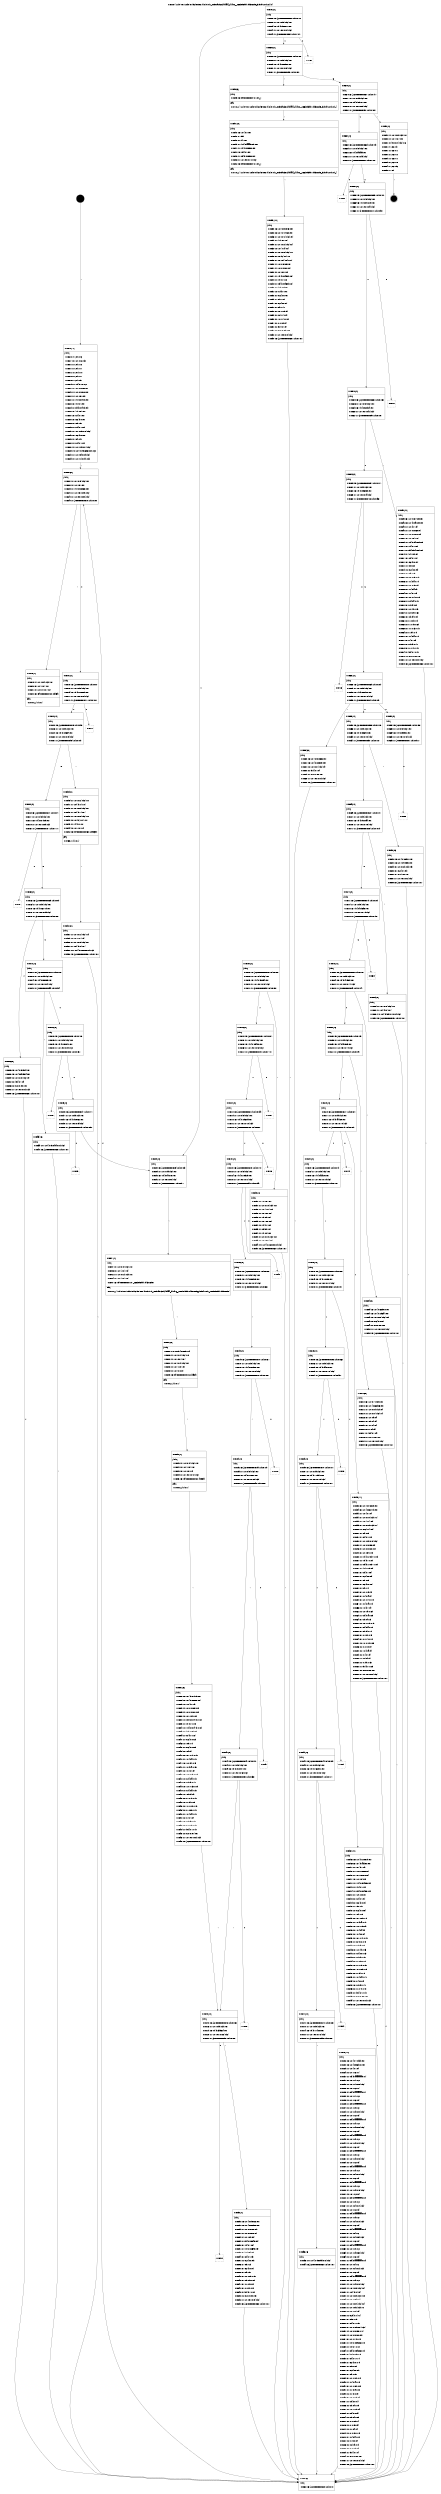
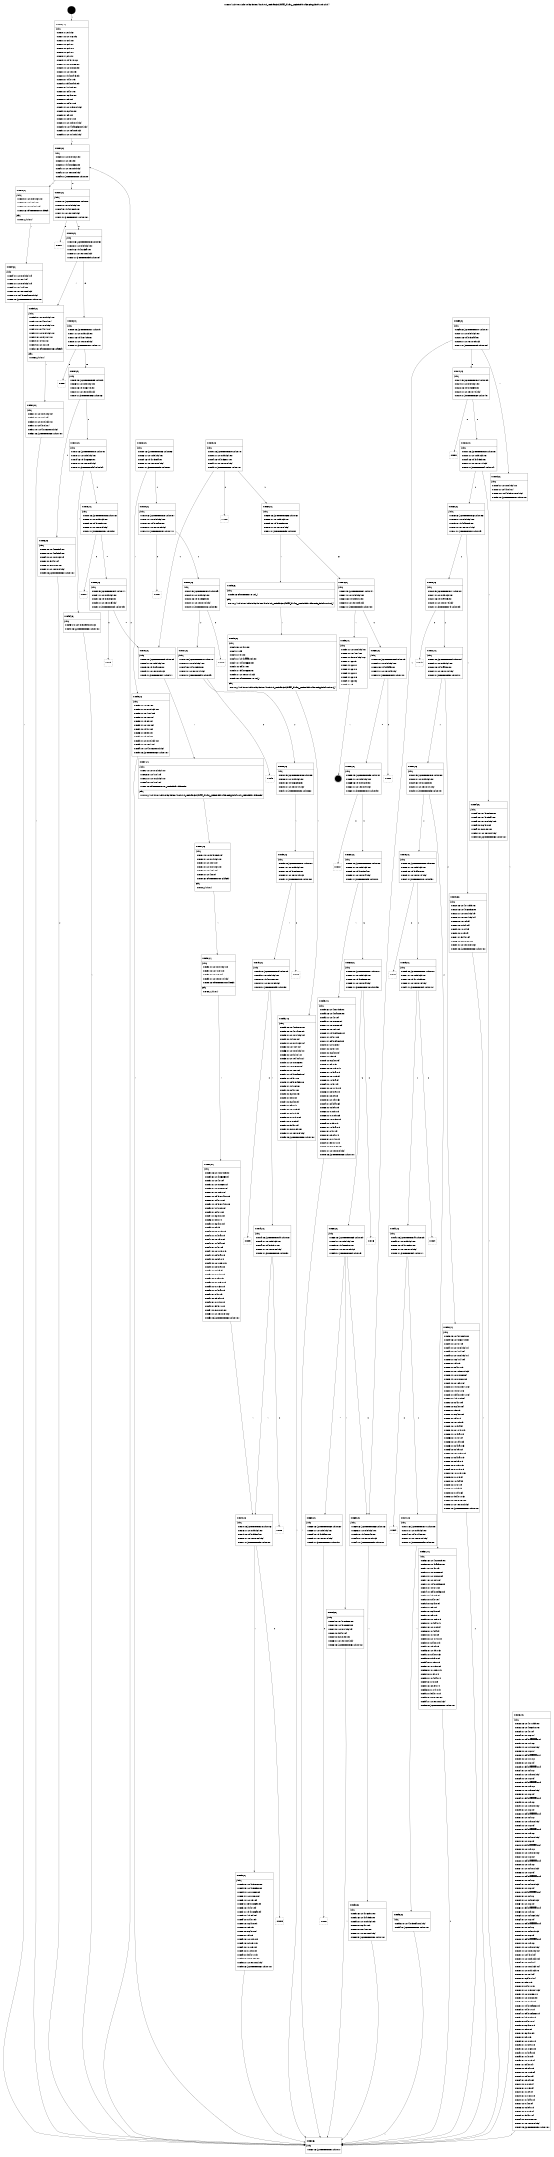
none -> (24, 283)
(364, 772) -> (390, 916)
(355, 1311) -> (447, 1001)
